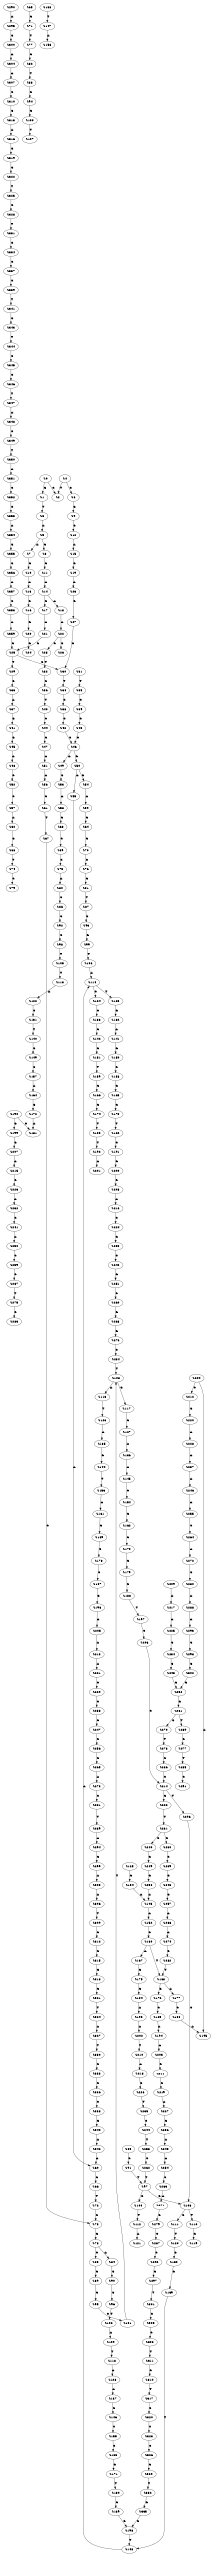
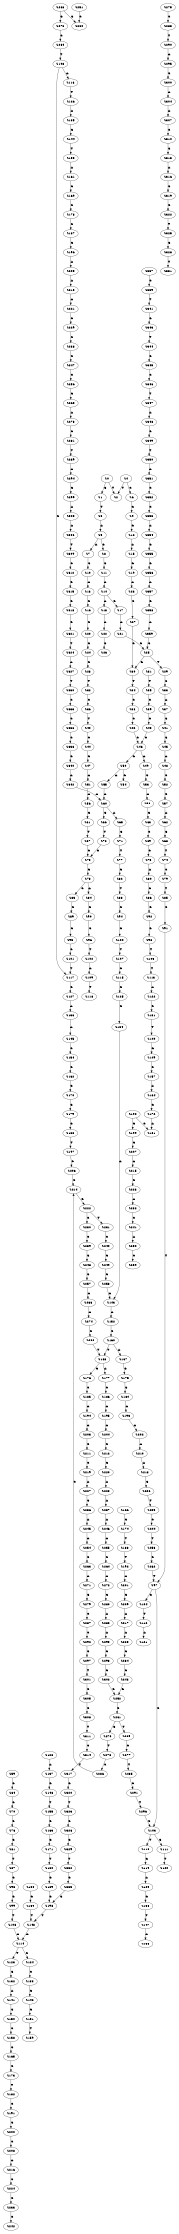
none -> (168, 35)
(11, 252) -> none
(54, 488) -> (113, 488)
(54, 643) -> (88, 661)
(86, 795) -> none
none -> (111, 812)
none -> (165, 887)
none -> (120, 978)
(97, 1085) -> none
(116, 1273) -> none
(14, 1284) -> none
(116, 1311) -> (69, 16)
none -> (125, 1594)
(203, 1705) -> (106, 1424)
(174, 1801) -> (138, 1801)
(165, 1837) -> (87, 1217)
(116, 1852) -> (70, 967)
none -> (145, 1887)
(140, 2045) -> (141, 1444)
(174, 2252) -> none
(112, 2369) -> none
